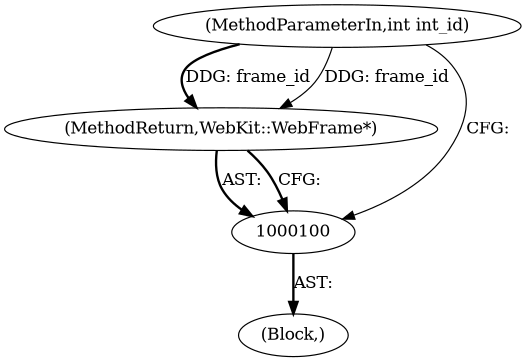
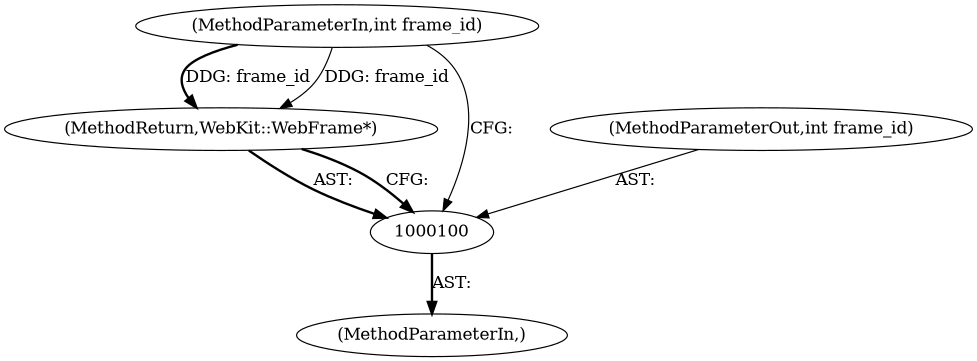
(337, 26) -> (337, 26)
none -> (761, 129)
(293, 335) -> (432, 335)
